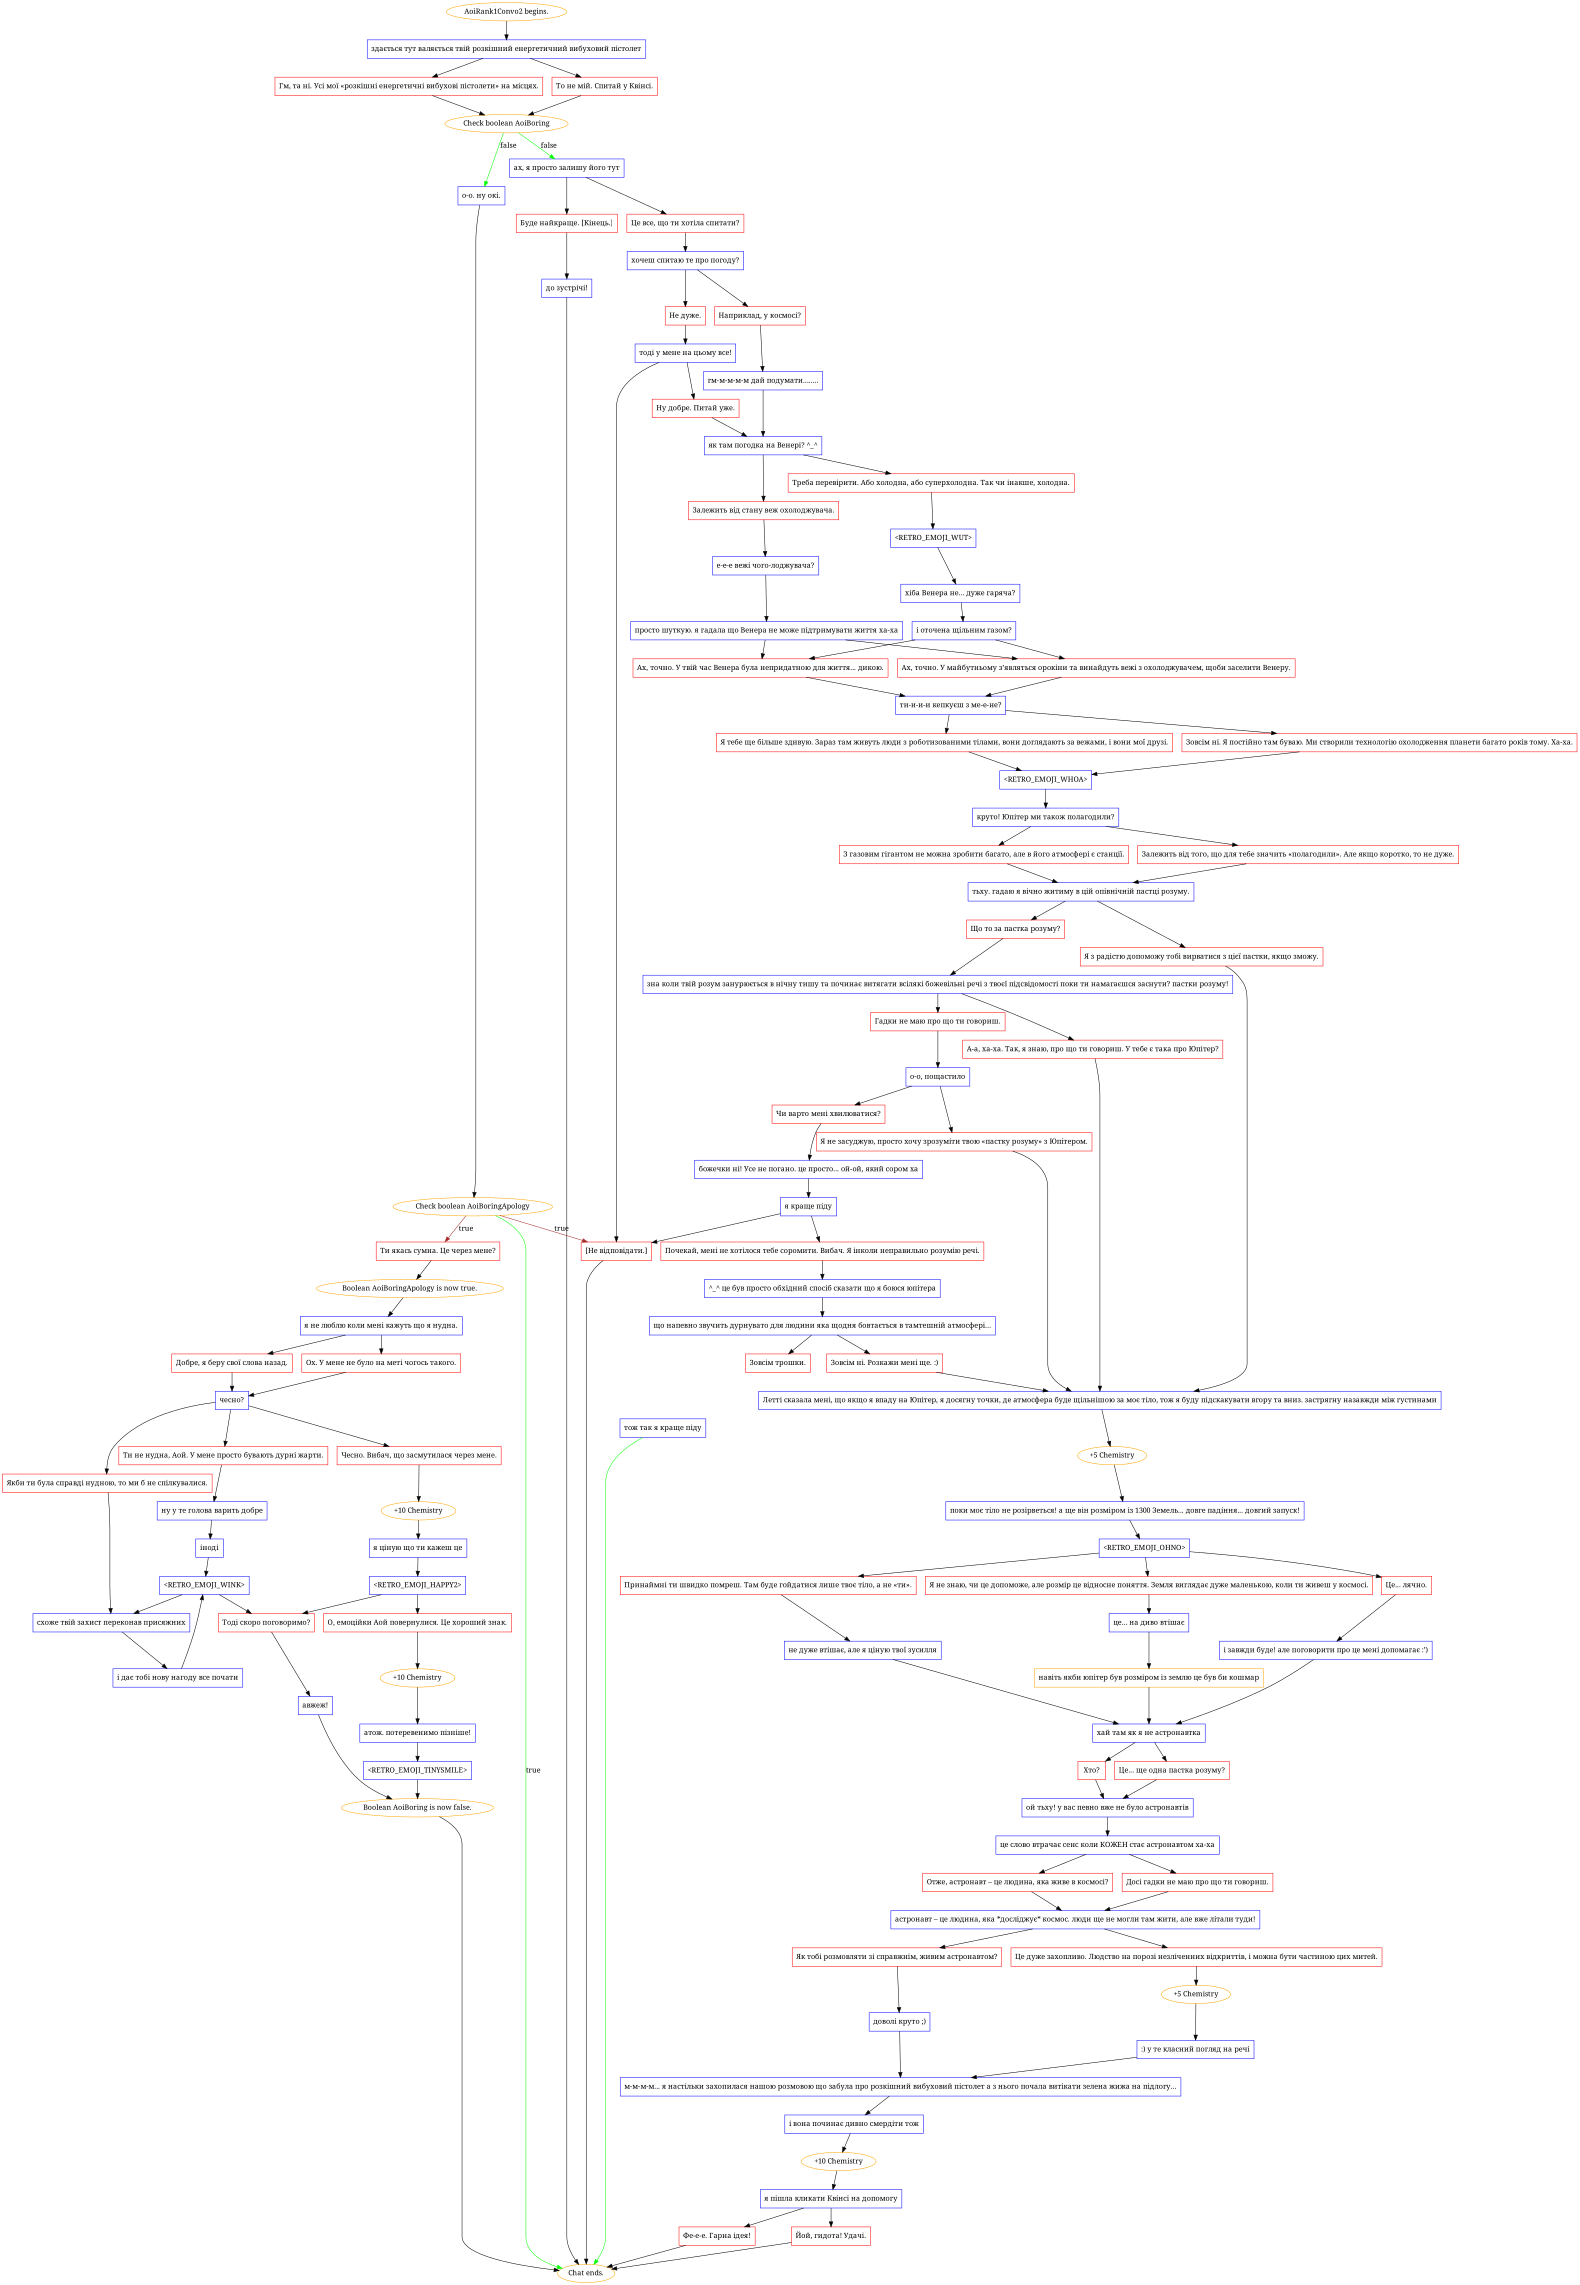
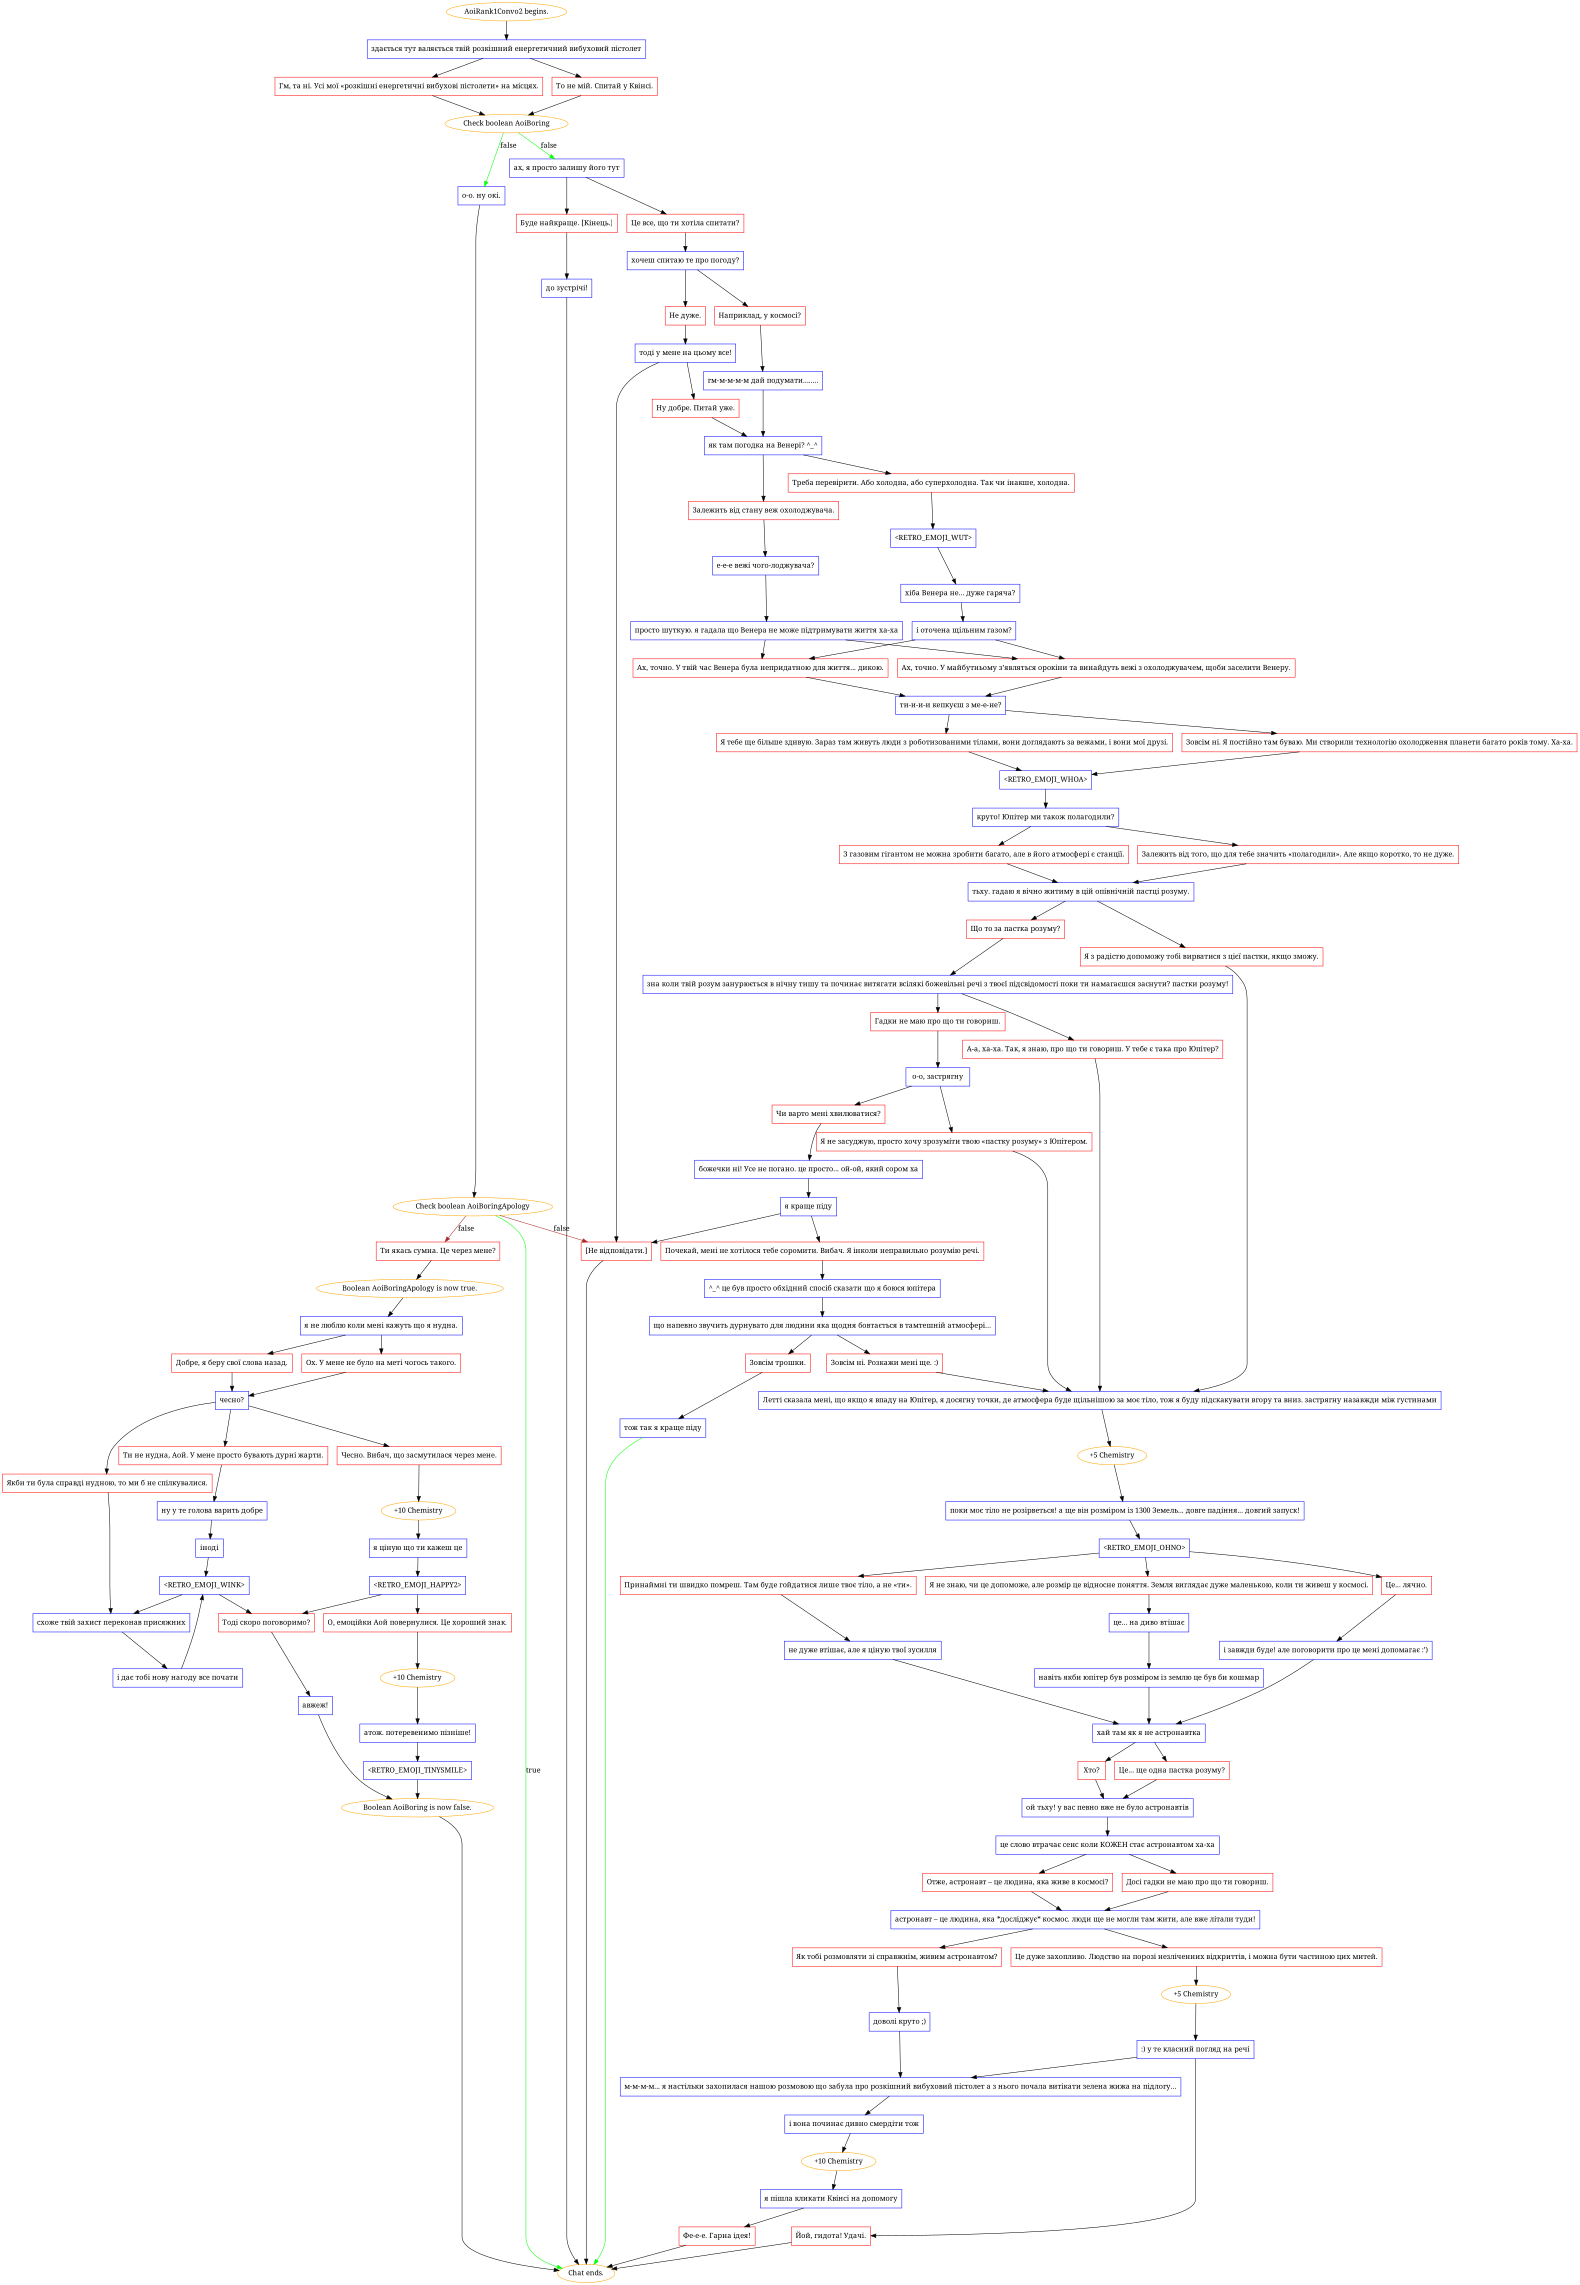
(938, 1077) -> (938, 1077)
(466, 1229) -> (466, 1229)
(562, 1229) -> (562, 1229)
none -> (723, 1394)
(1149, 1678) -> (1149, 1678)
(831, 2215) -> (1109, 2226)
